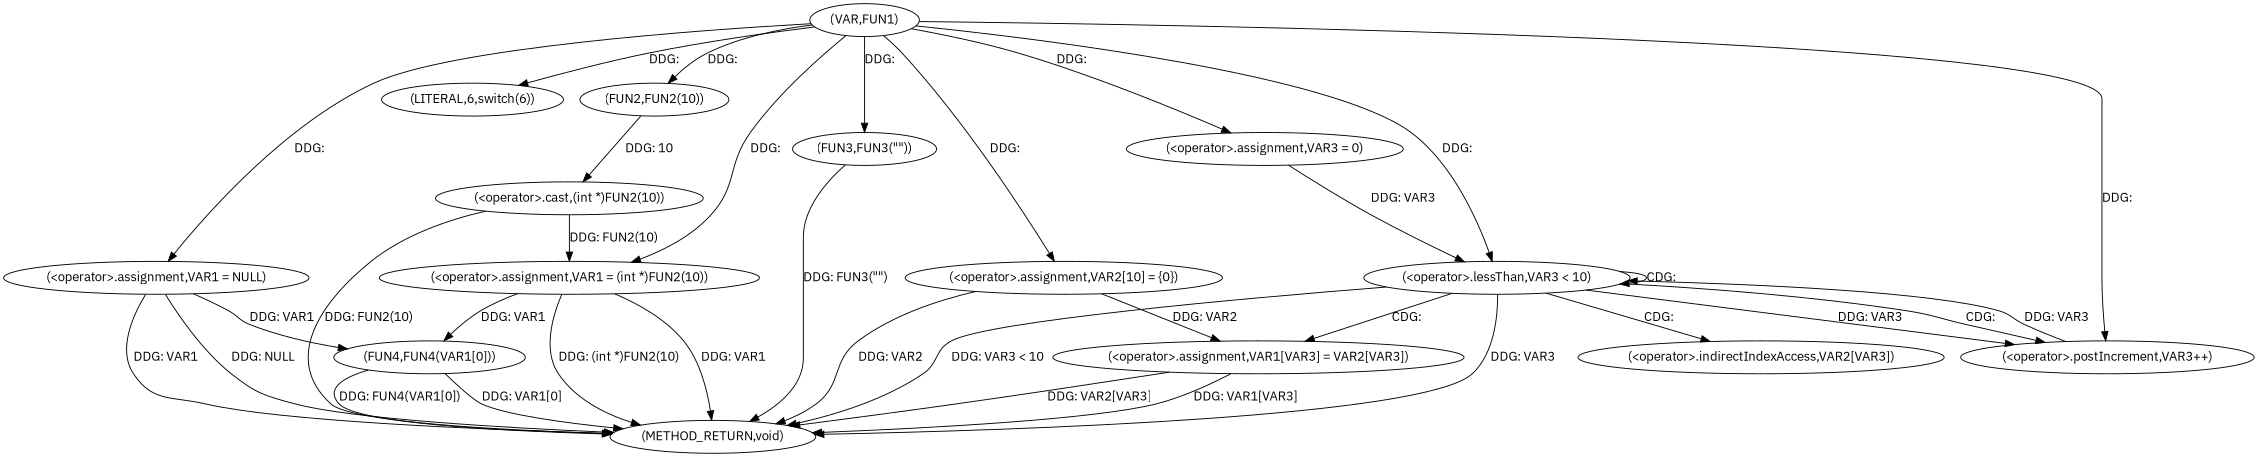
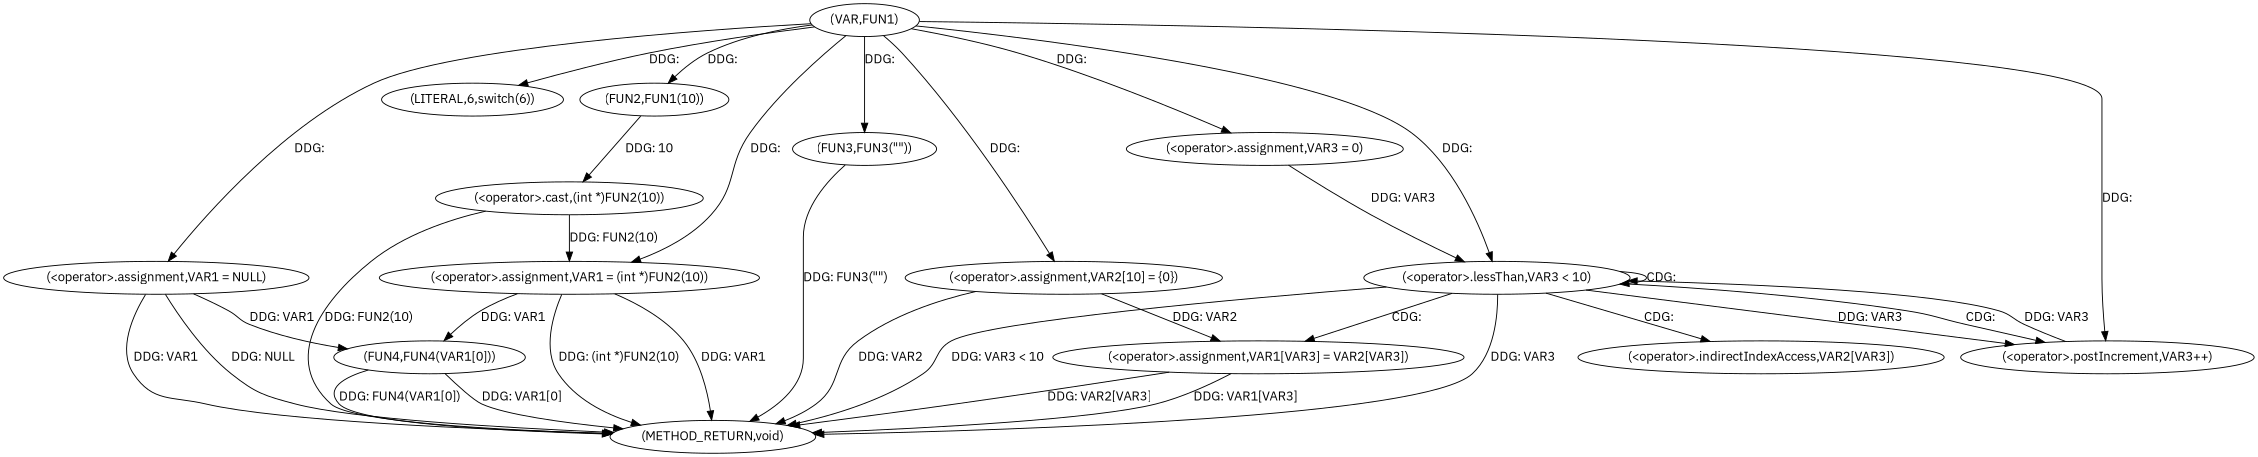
(654, 100) -> (654, 100)
